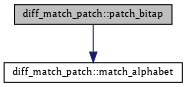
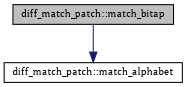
(93, 15) -> (93, 15)
